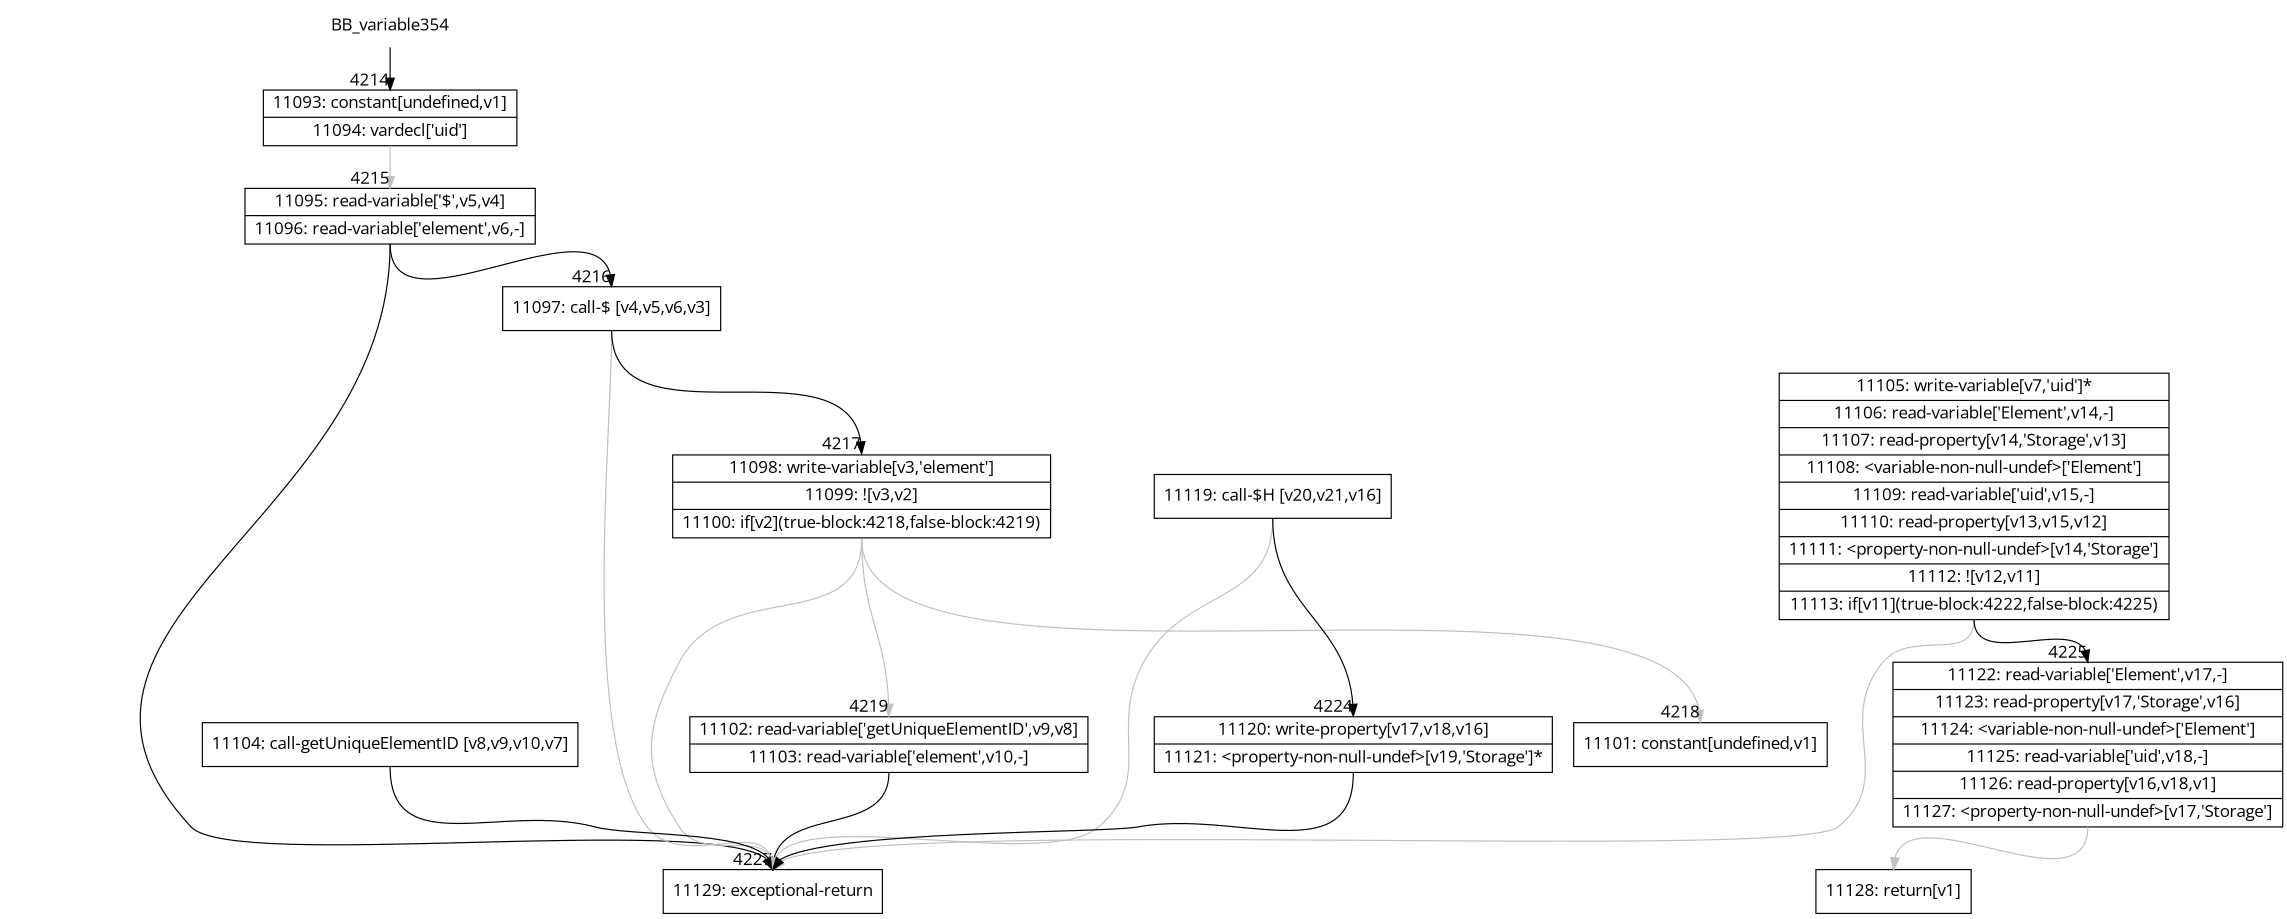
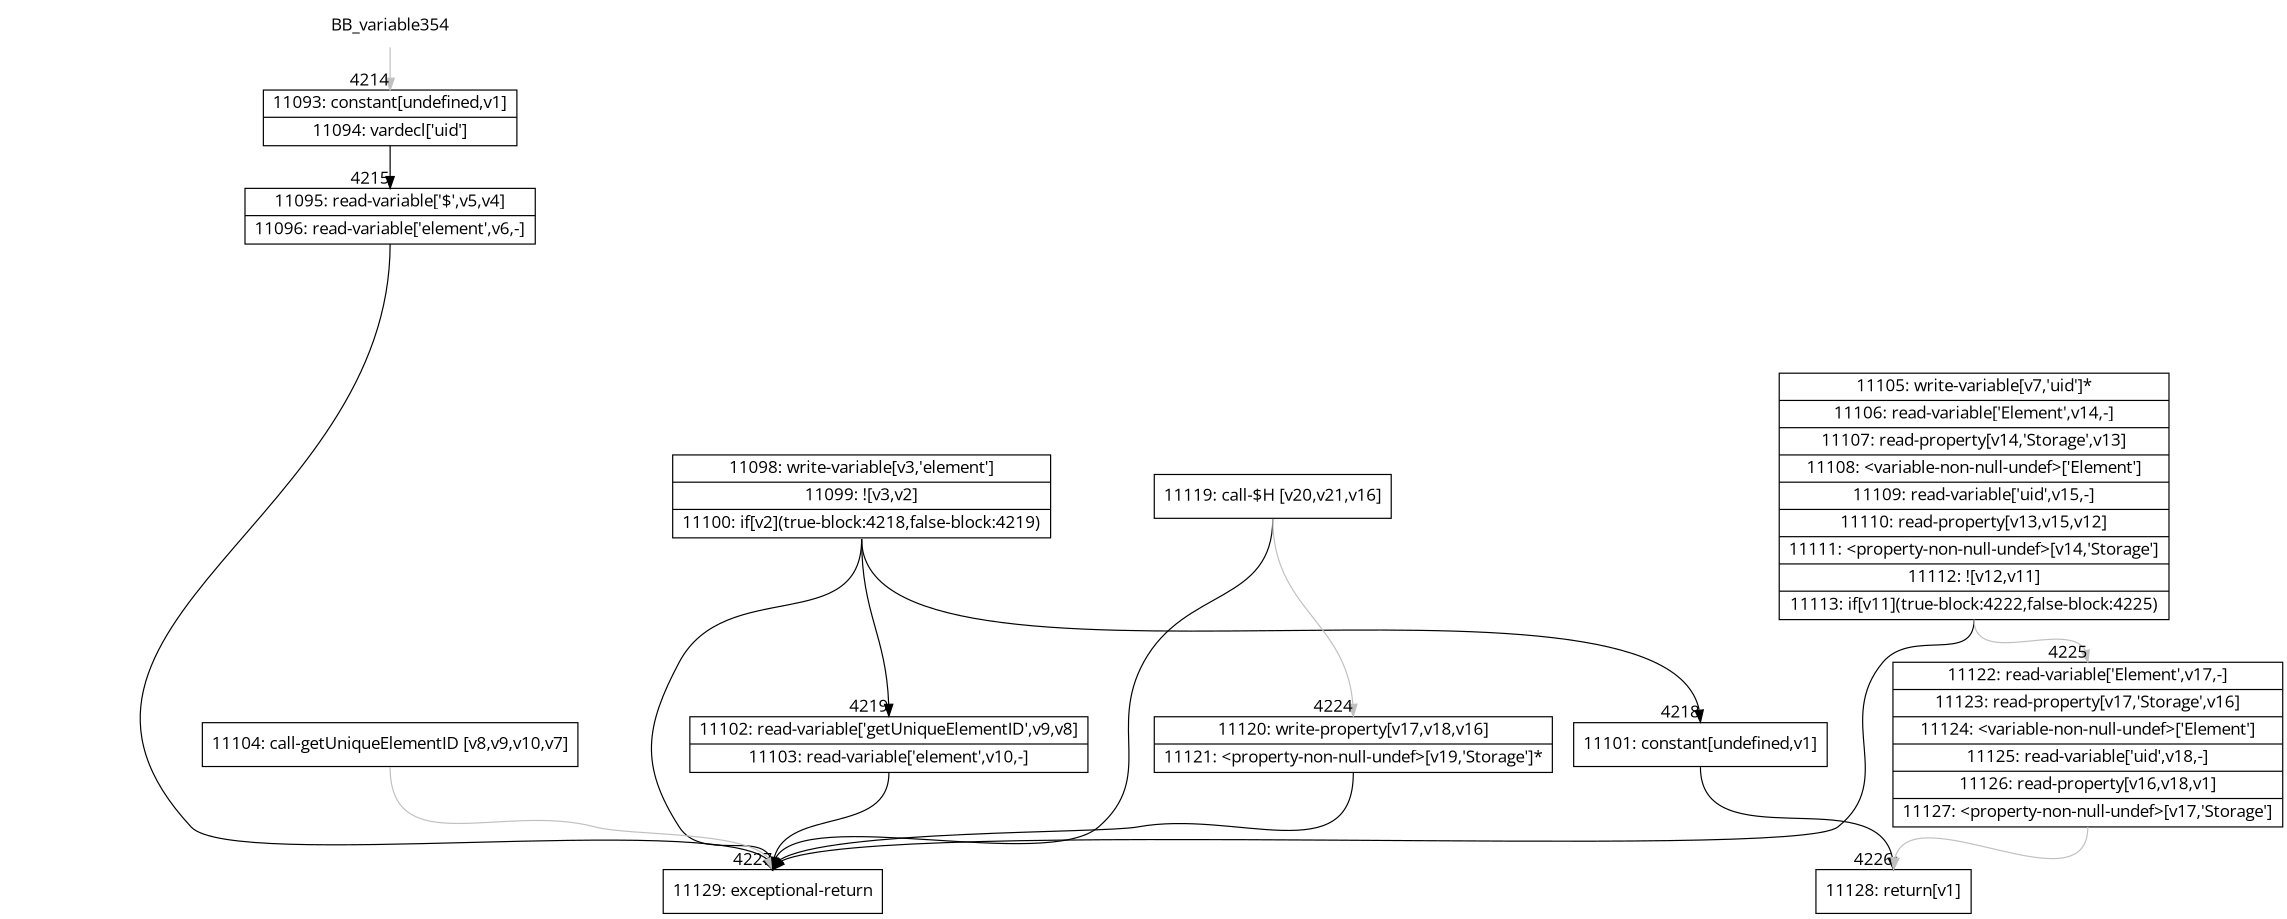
(390, 63) -> (390, 63)
(390, 161) -> (390, 161)
(612, 309) -> none
(1309, 613) -> (1309, 613)
(874, 622) -> (874, 622)
(1275, 631) -> (1275, 631)
(2025, 642) -> (2025, 642)
(670, 680) -> (670, 680)
(1114, 810) -> (1114, 810)
none -> (1791, 818)
(565, 822) -> (565, 822)
(1454, 841) -> (1454, 841)
